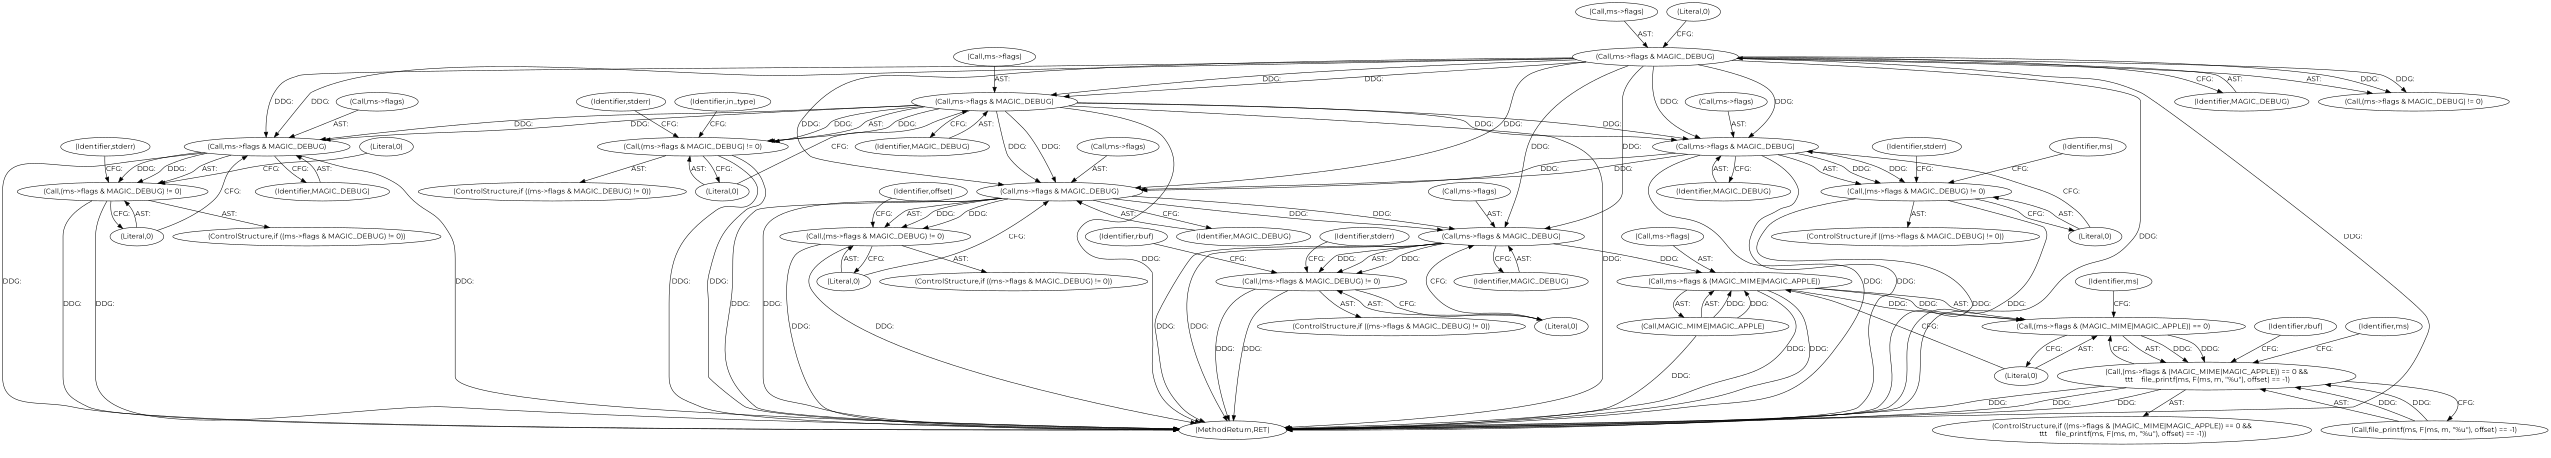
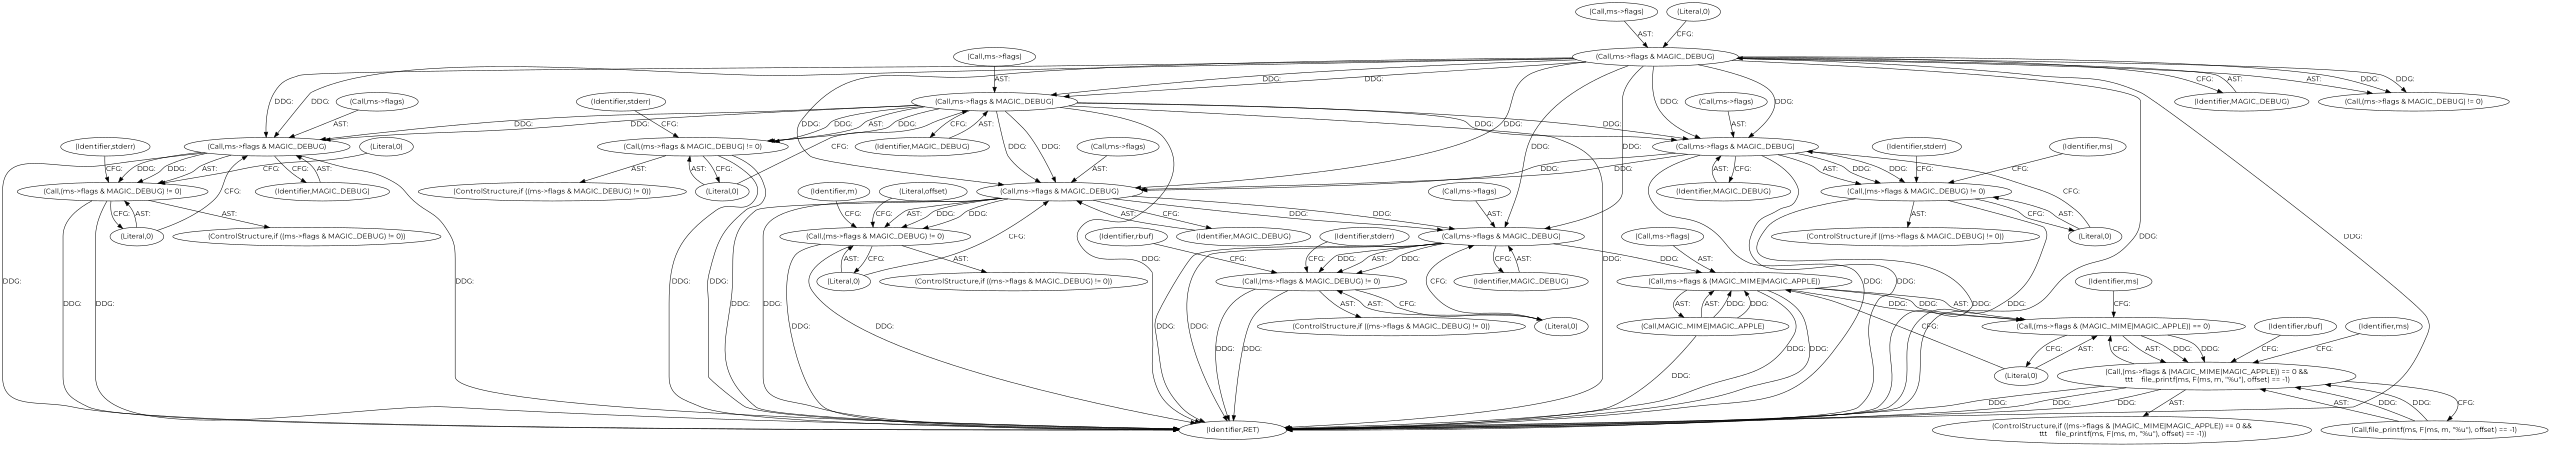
(723, 102) -> none
none -> (834, 192)
(923, 192) -> (923, 192)
(1233, 430) -> (1233, 430)
